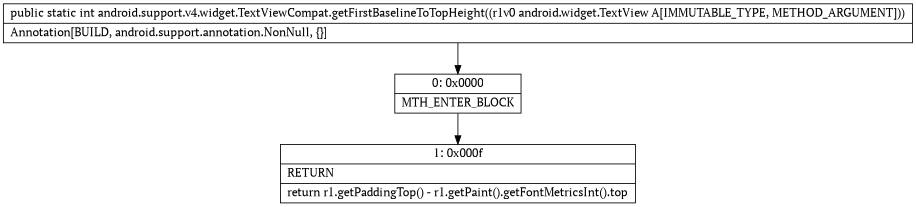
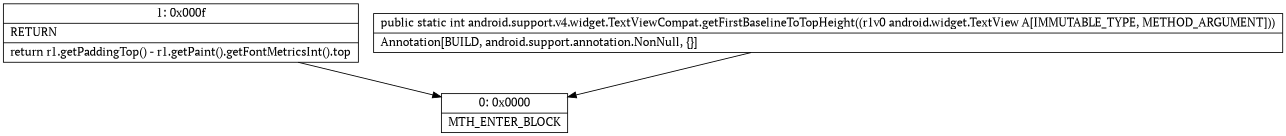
(458, 125) -> (366, 79)
